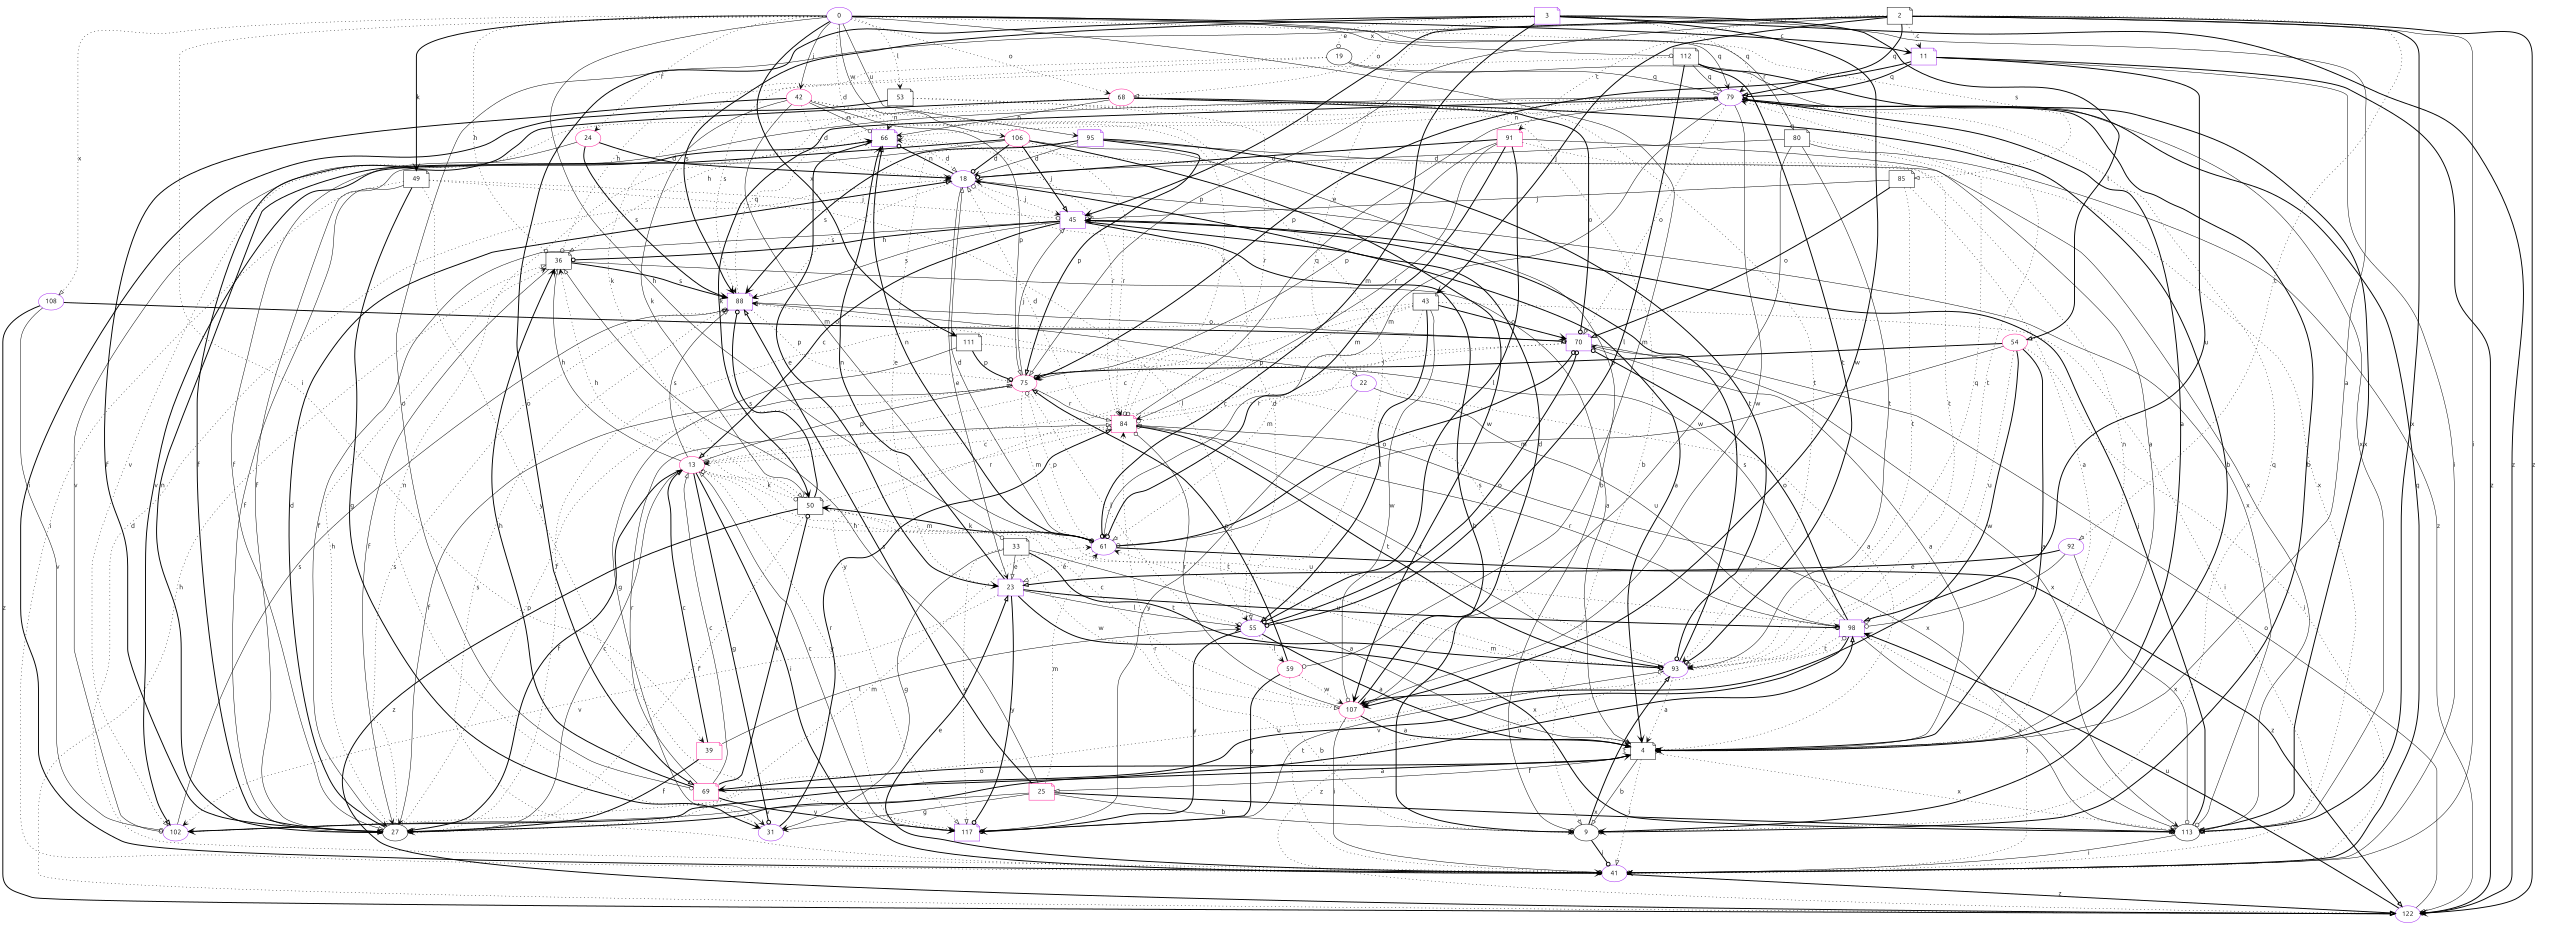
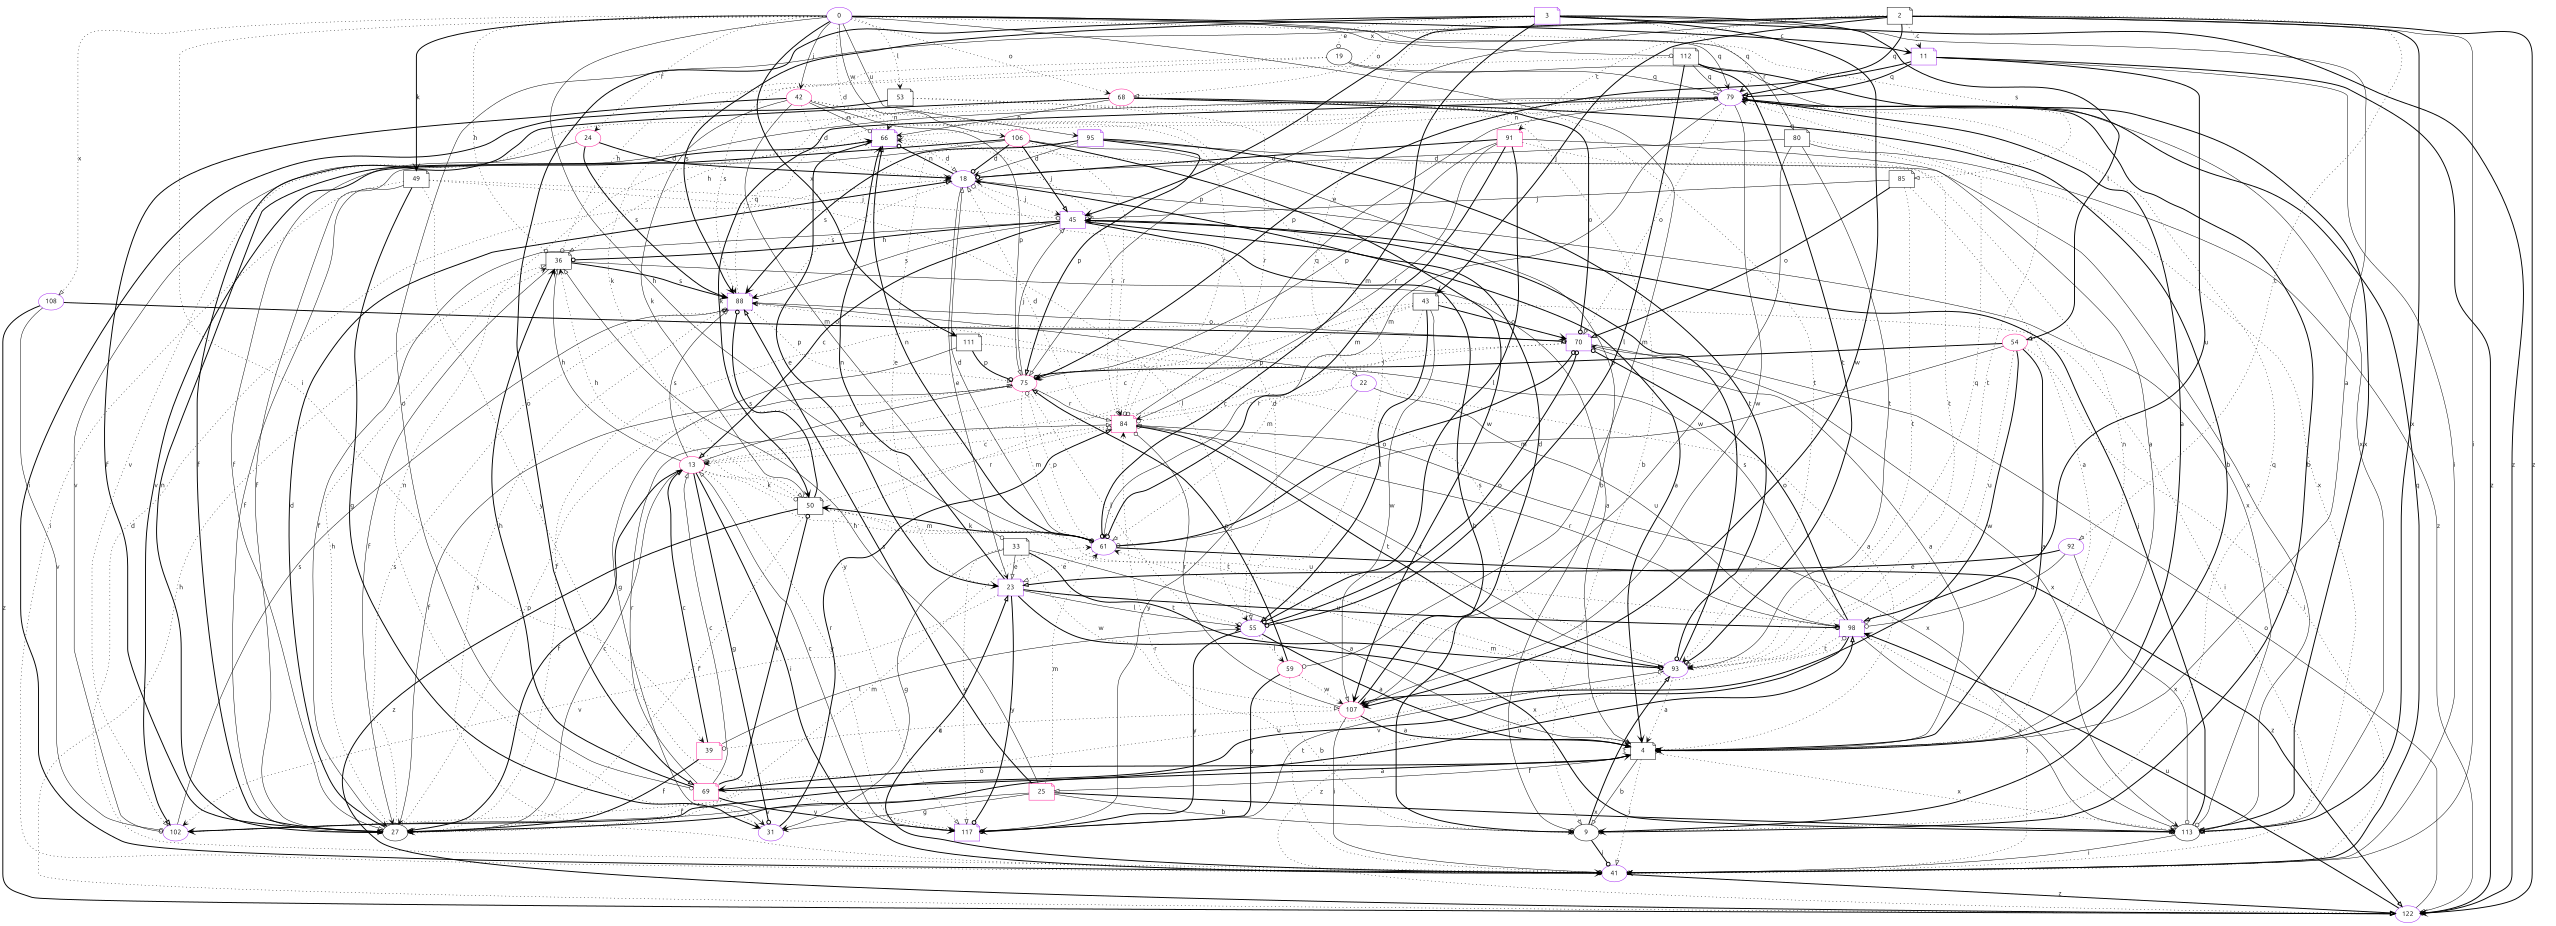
(1390, 505) -> (1390, 505)
(1038, 542) -> (1032, 721)
(940, 730) -> (940, 730)
none -> (556, 828)
